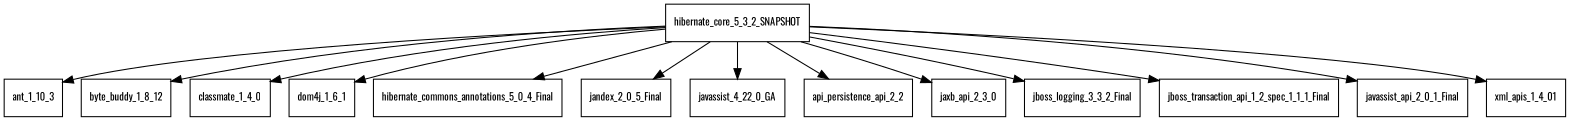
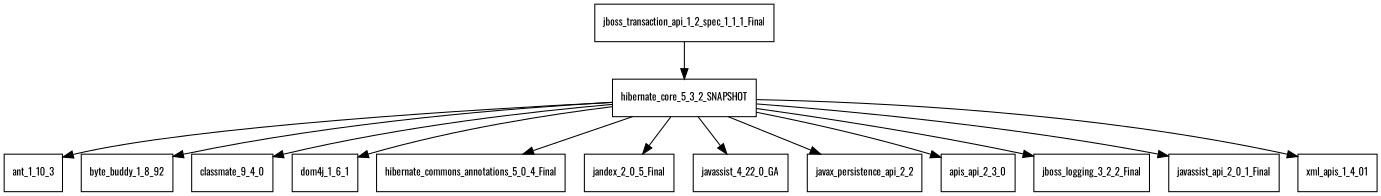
(979, 55) -> (684, 55)
(126, 98) -> (127, 173)
(230, 98) -> (232, 173)
(858, 98) -> (865, 173)
(969, 98) -> (978, 173)
(1082, 98) -> (1092, 173)
